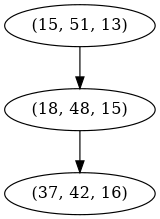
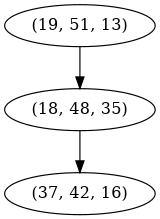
(80, 26) -> (80, 26)
(80, 110) -> (80, 110)
